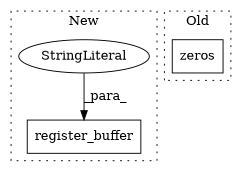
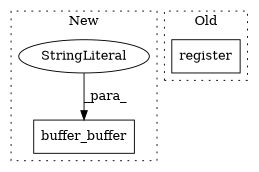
(198, 56) -> (206, 56)
(84, 137) -> (84, 137)
